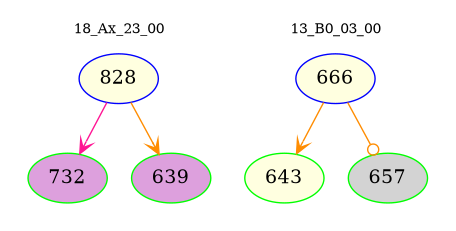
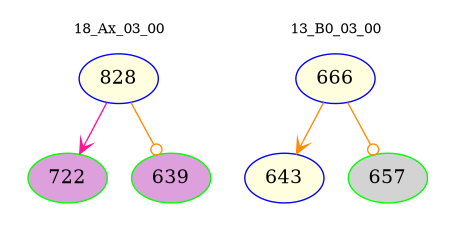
(119, 30) -> (119, 30)
(142, 123) -> (142, 123)
(68, 178) -> (68, 178)
(284, 178) -> (284, 178)
